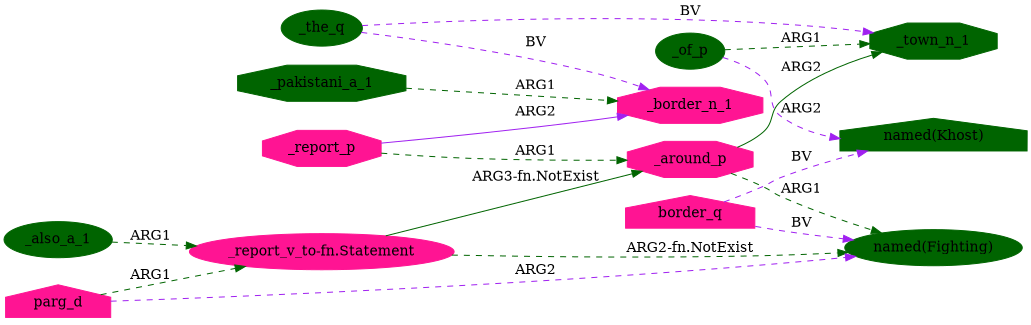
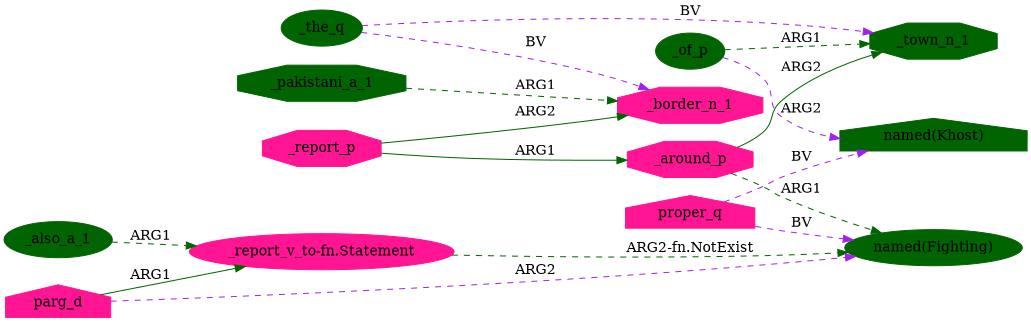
(499, 131) -> (499, 131)
(499, 159) -> (499, 159)
(509, 205) -> none
(690, 214) -> (690, 214)
(168, 282) -> (168, 282)
